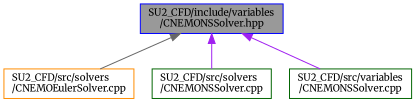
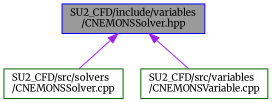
(69, 84) -> none
(351, 84) -> (204, 84)
